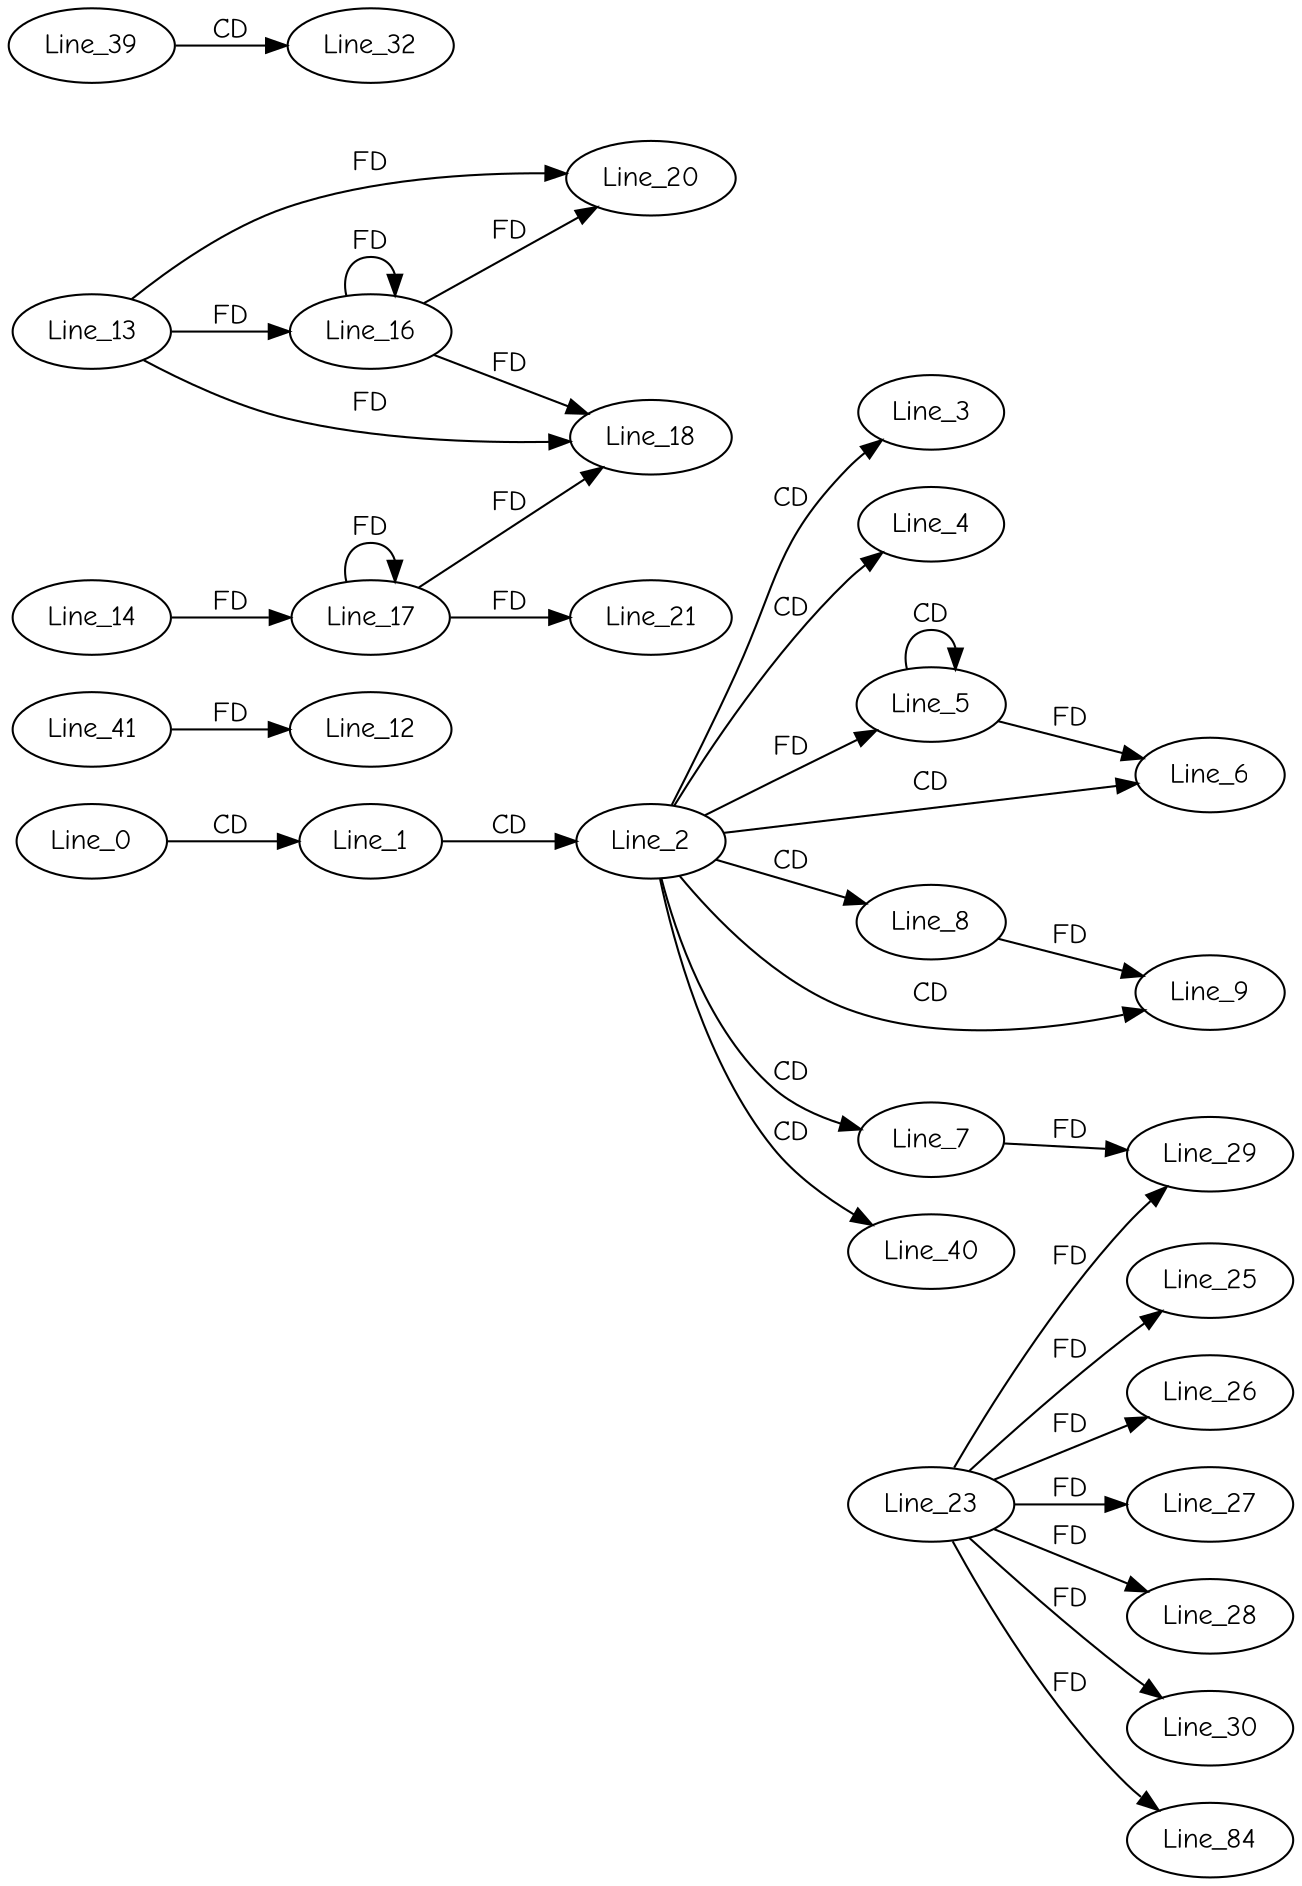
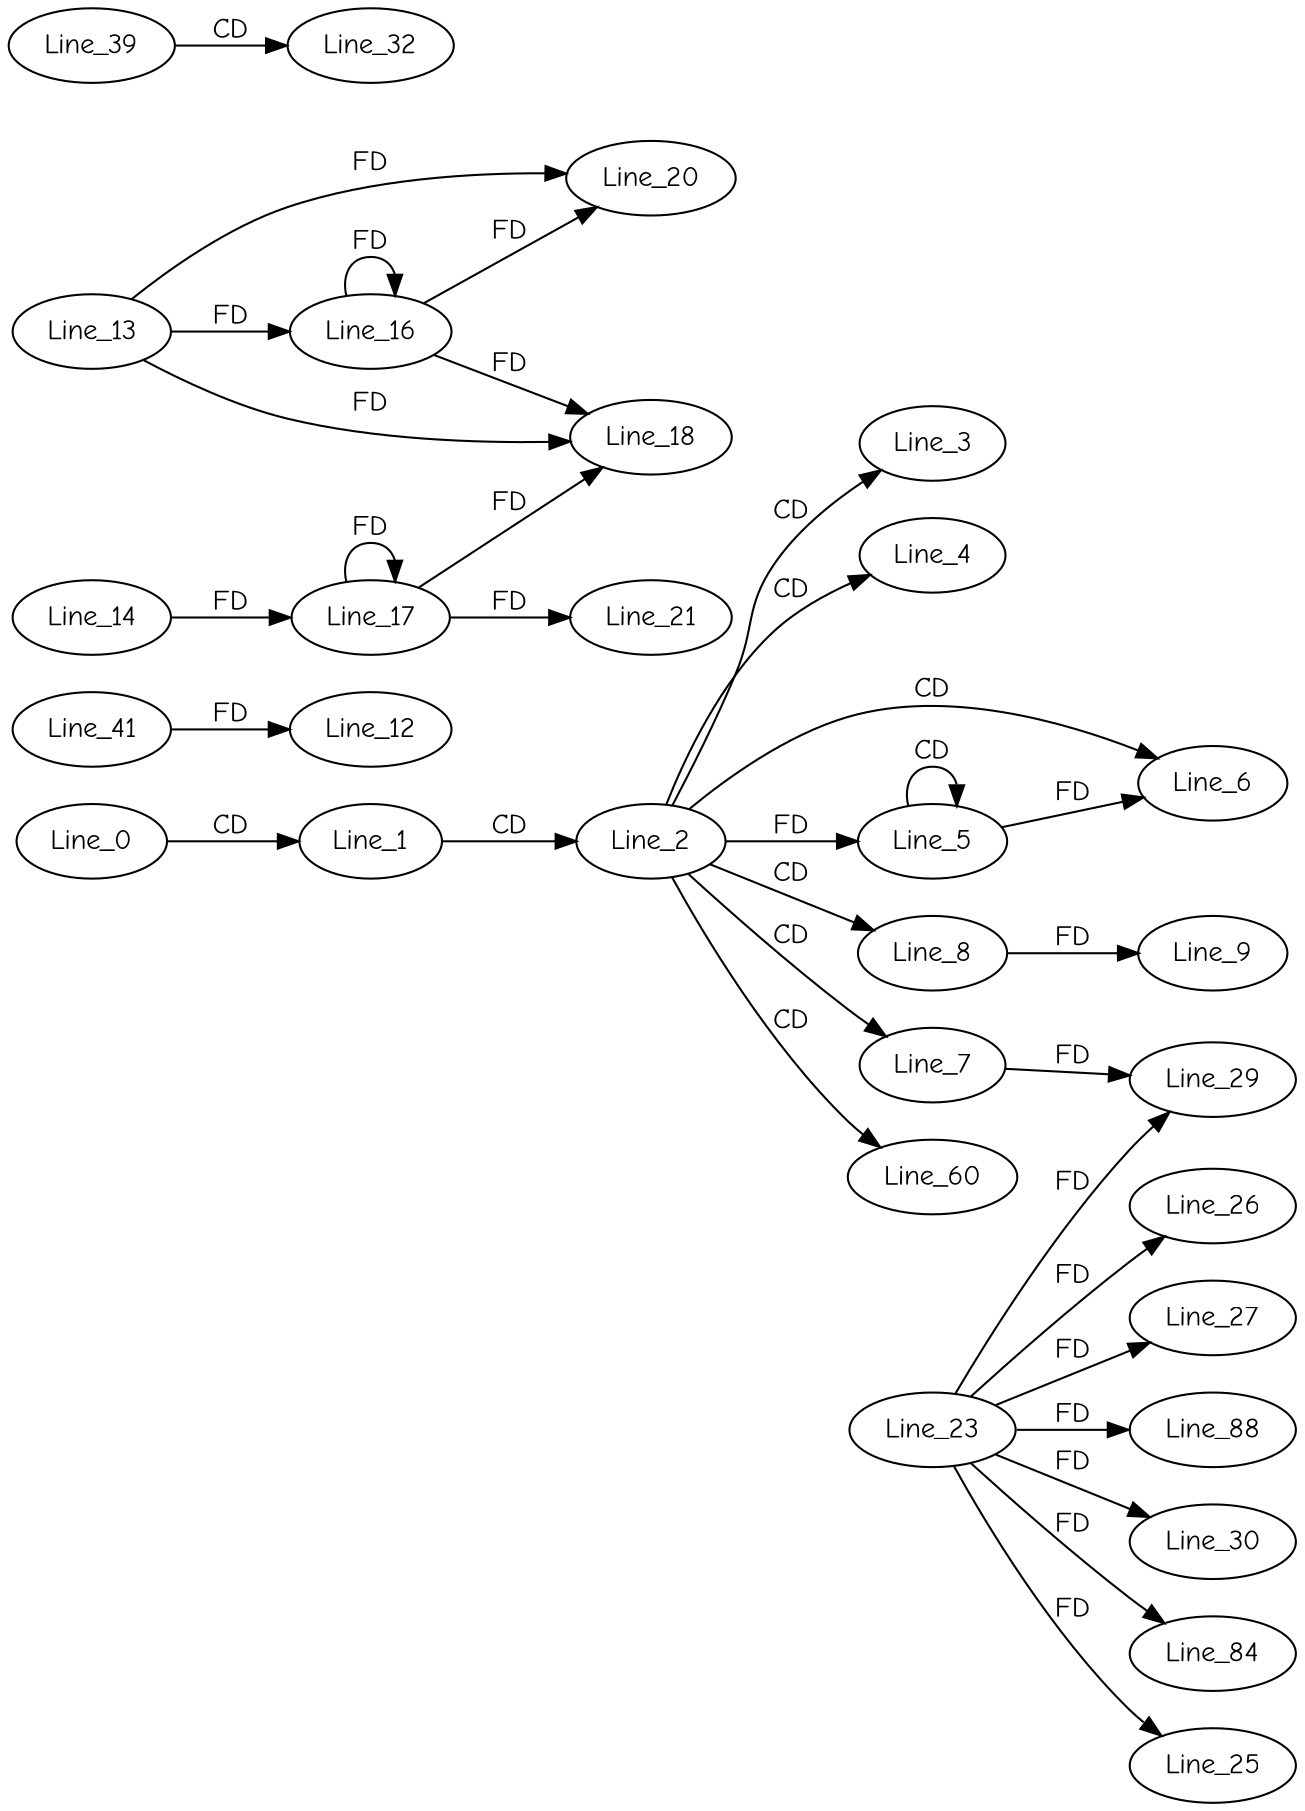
(877, 1018) -> none
(931, 1252) -> (933, 1177)
(1210, 1616) -> (1213, 1430)
